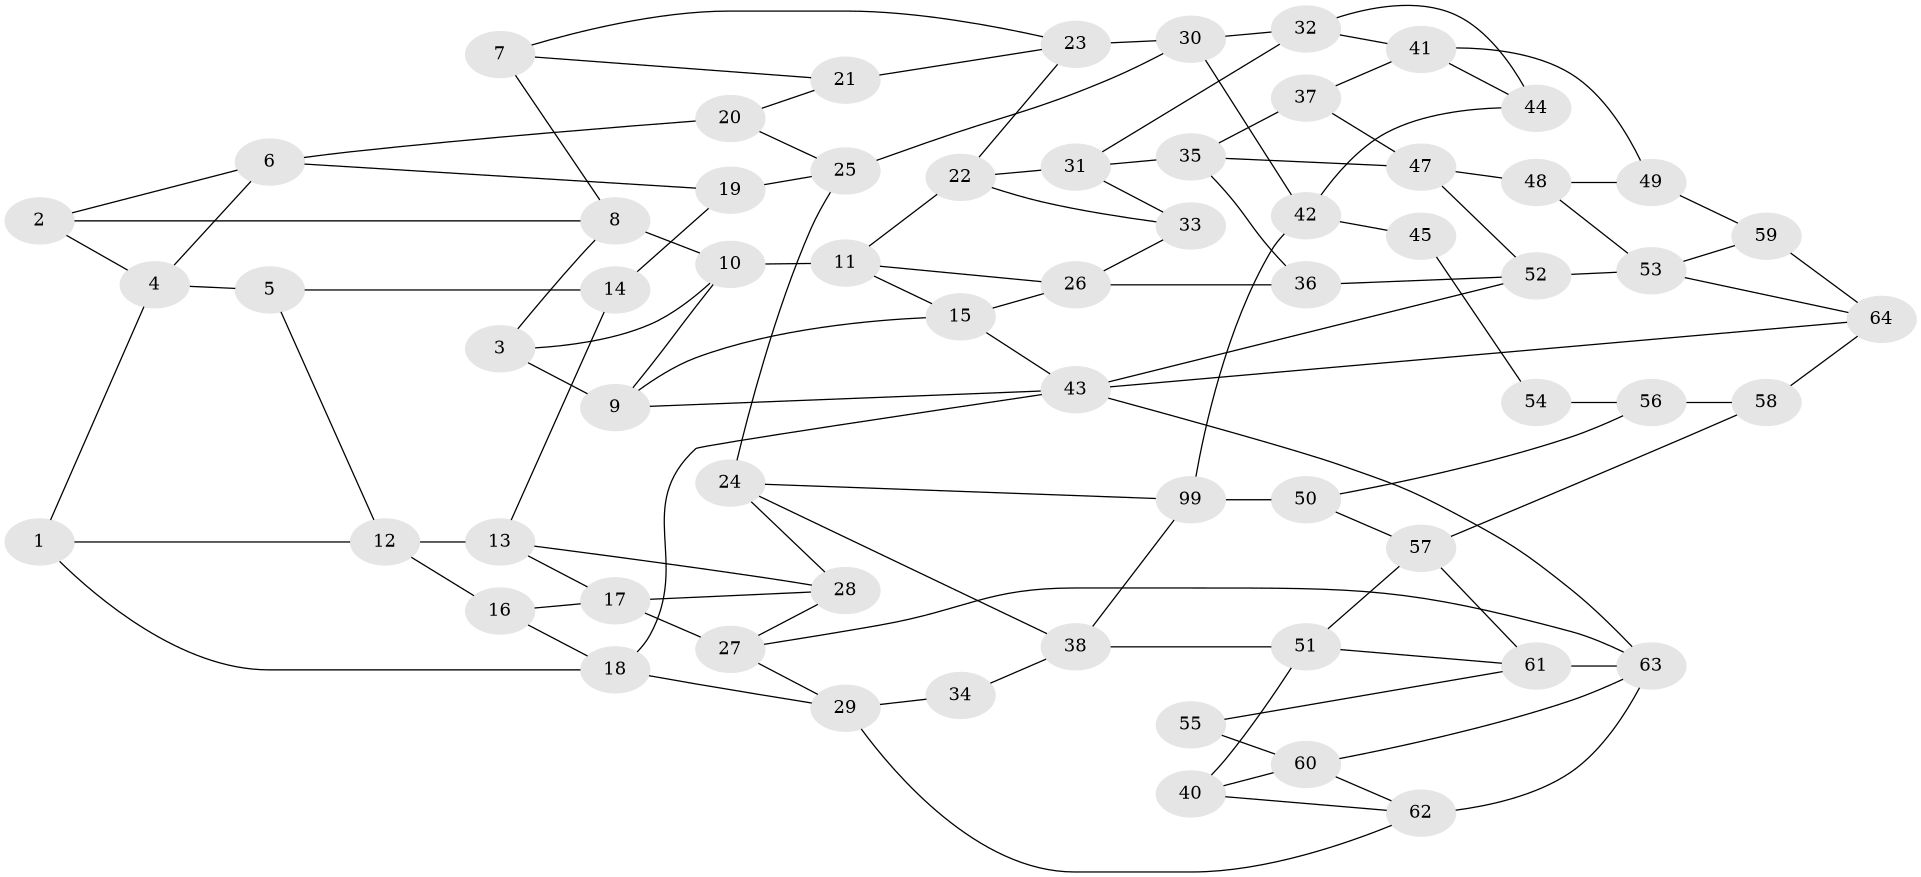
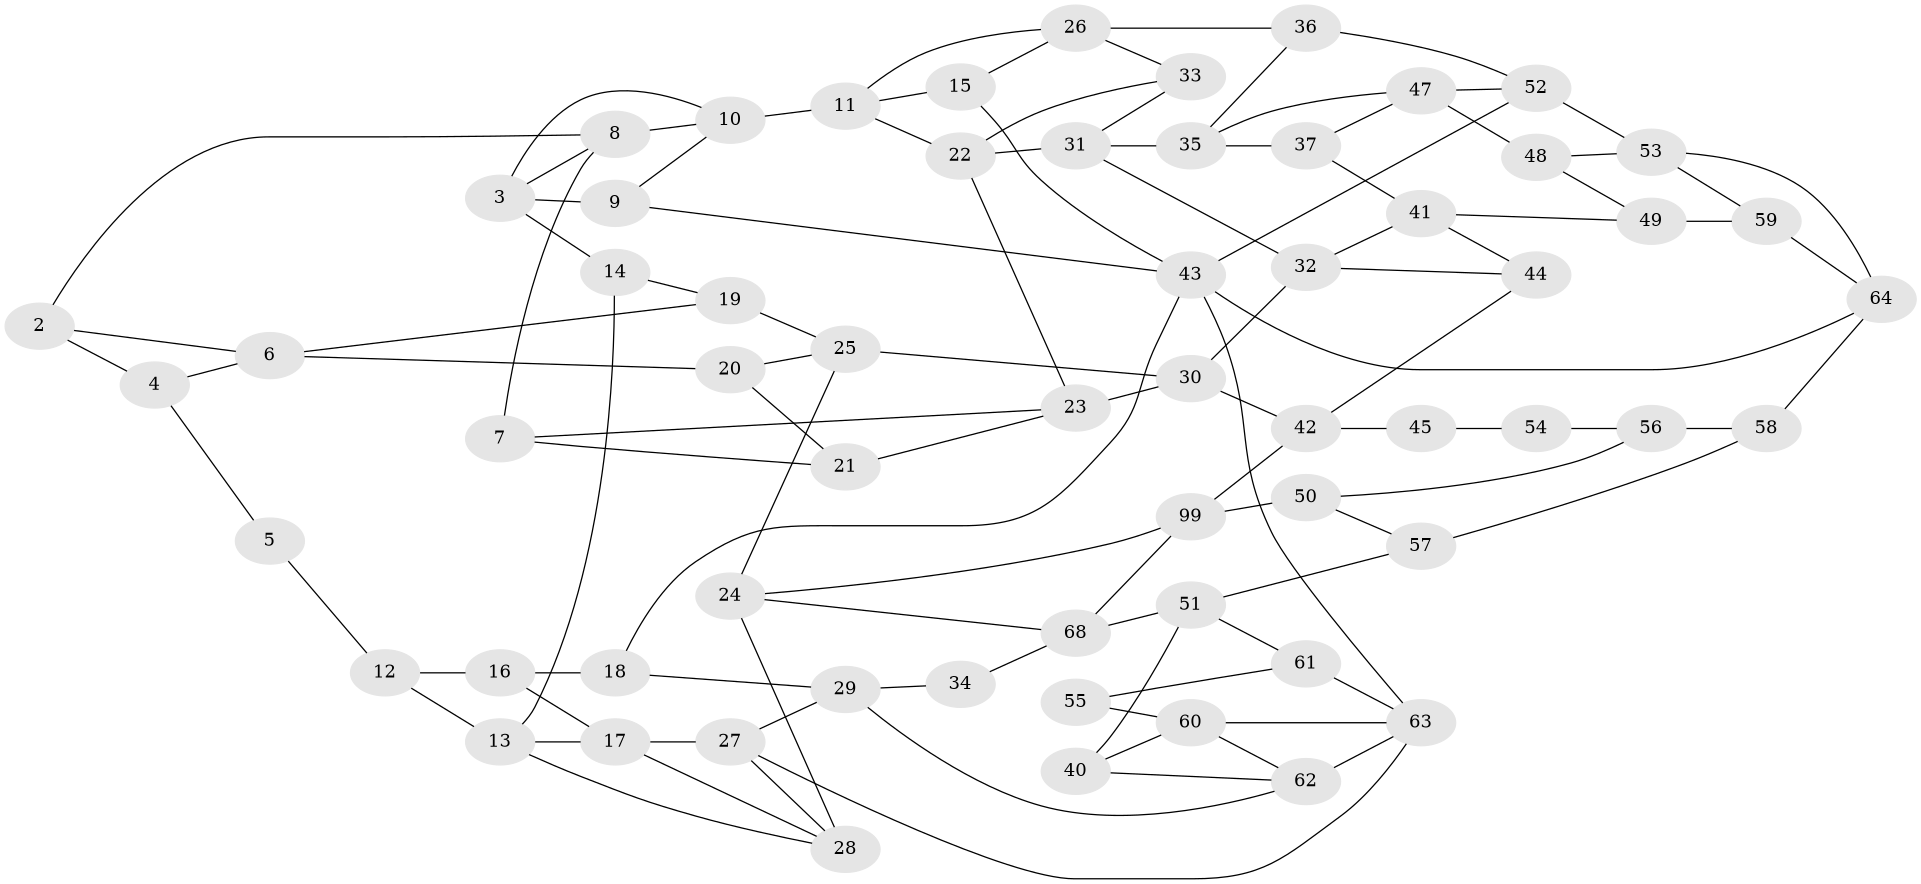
(443, 290) -> (558, 236)
(784, 334) -> none
(40, 542) -> none
(1469, 597) -> none
(1076, 647) -> (1076, 633)
